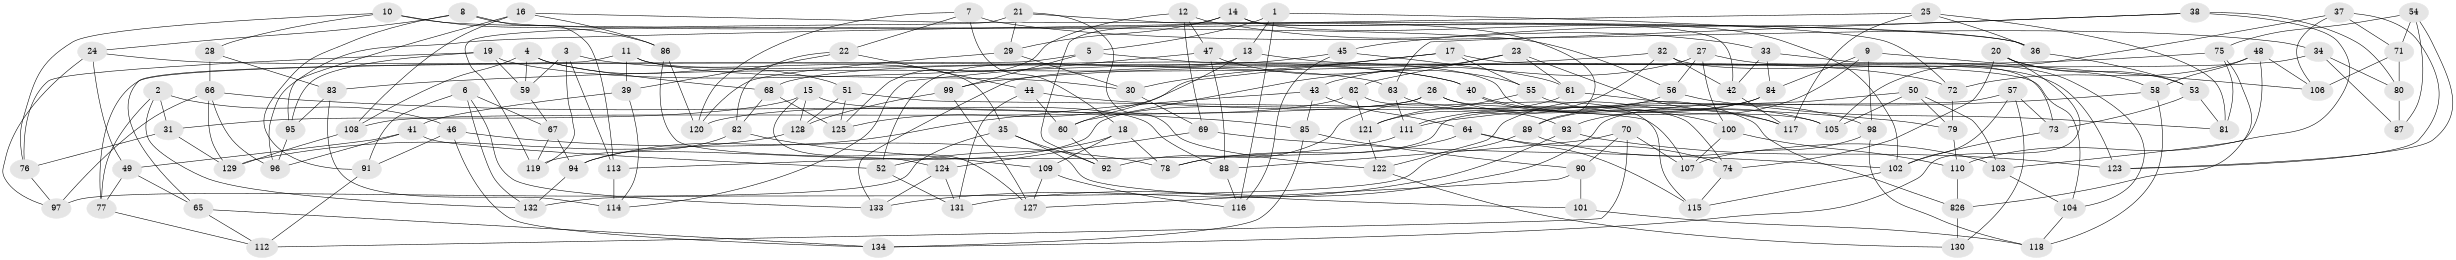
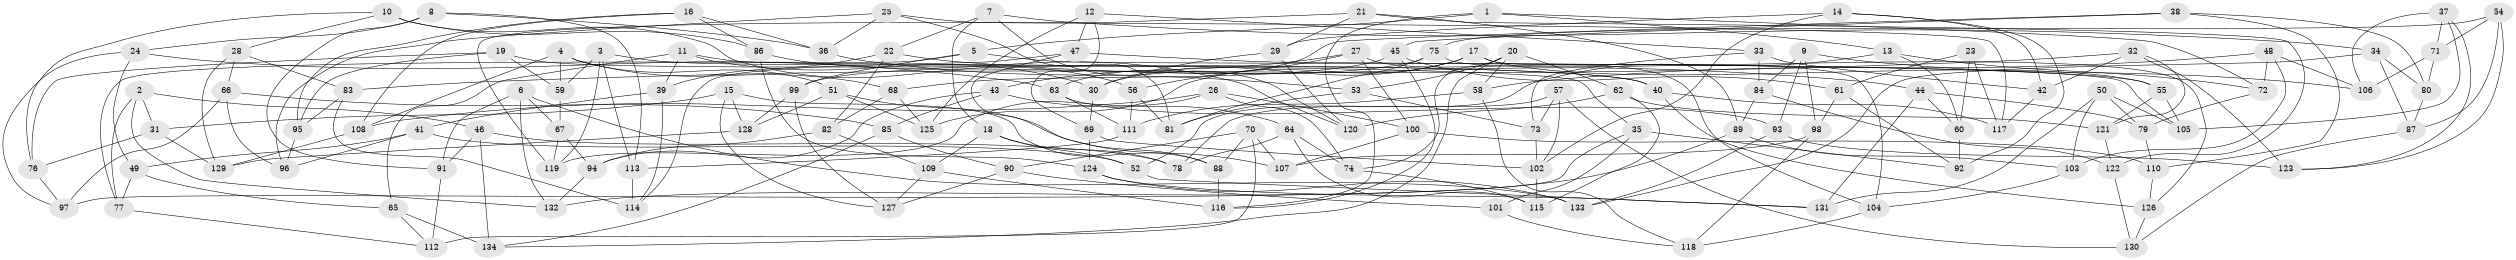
(1434, 69) -> (1566, 70)
(210, 132) -> (202, 106)
none -> (2259, 162)
(1958, 209) -> (2149, 209)
